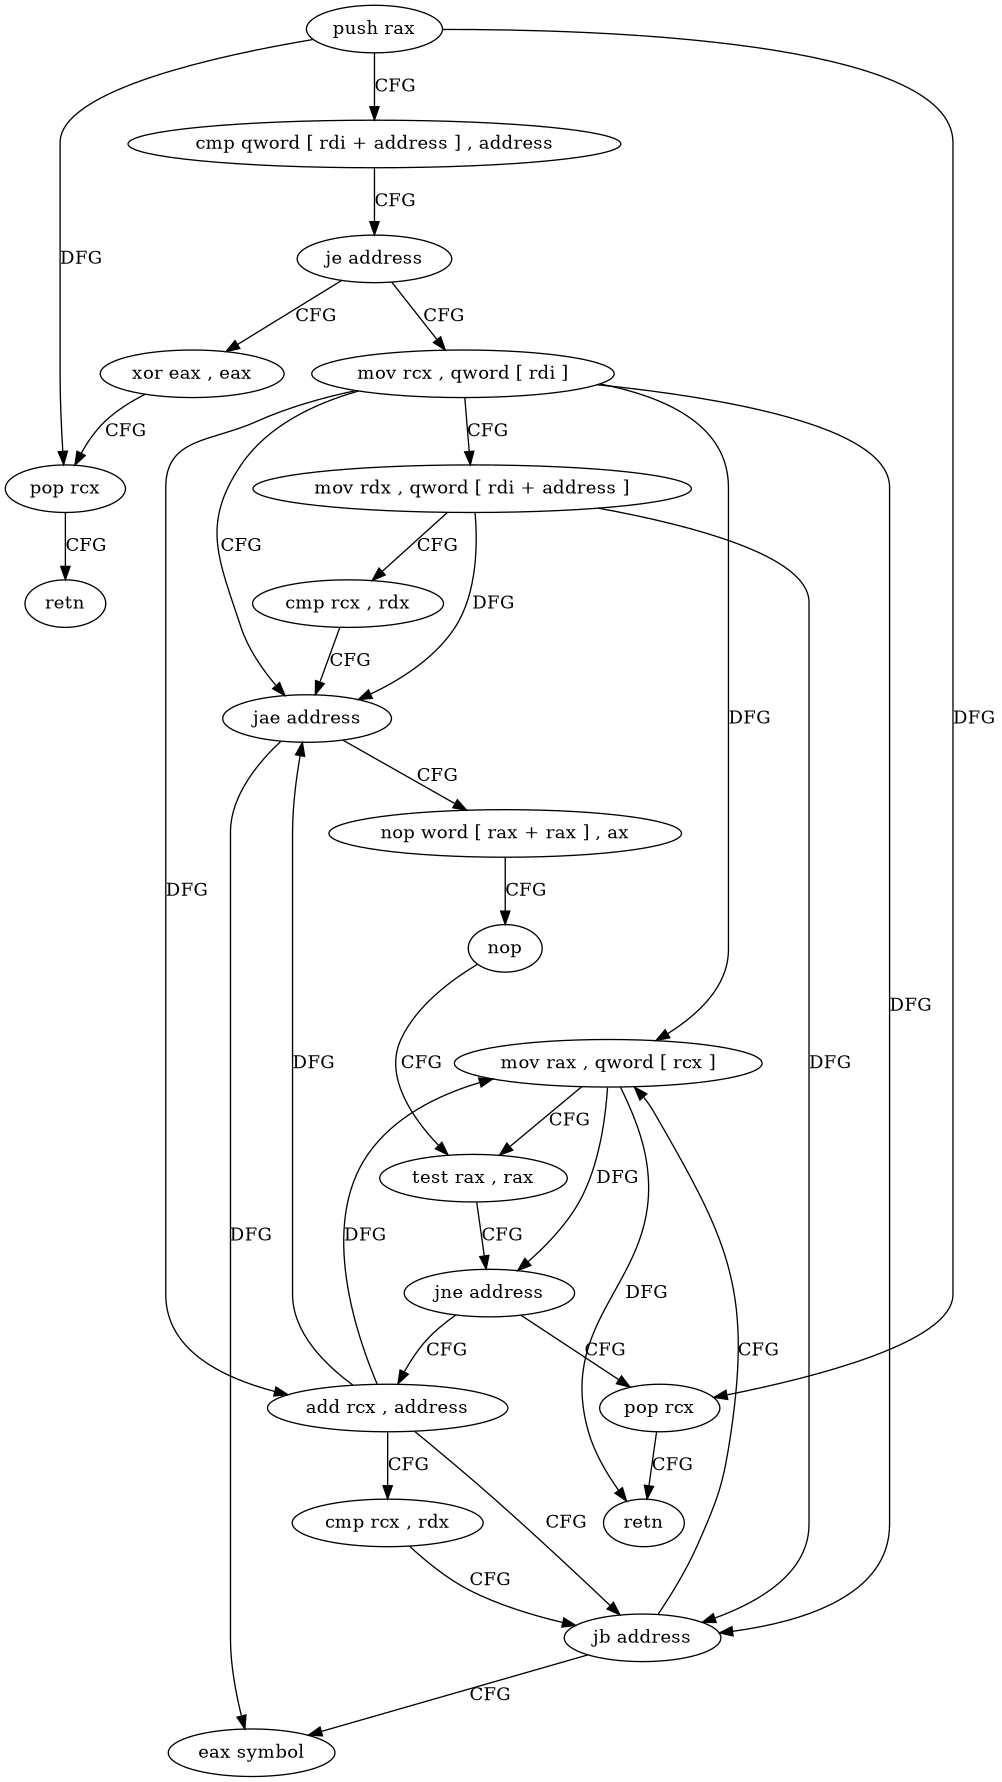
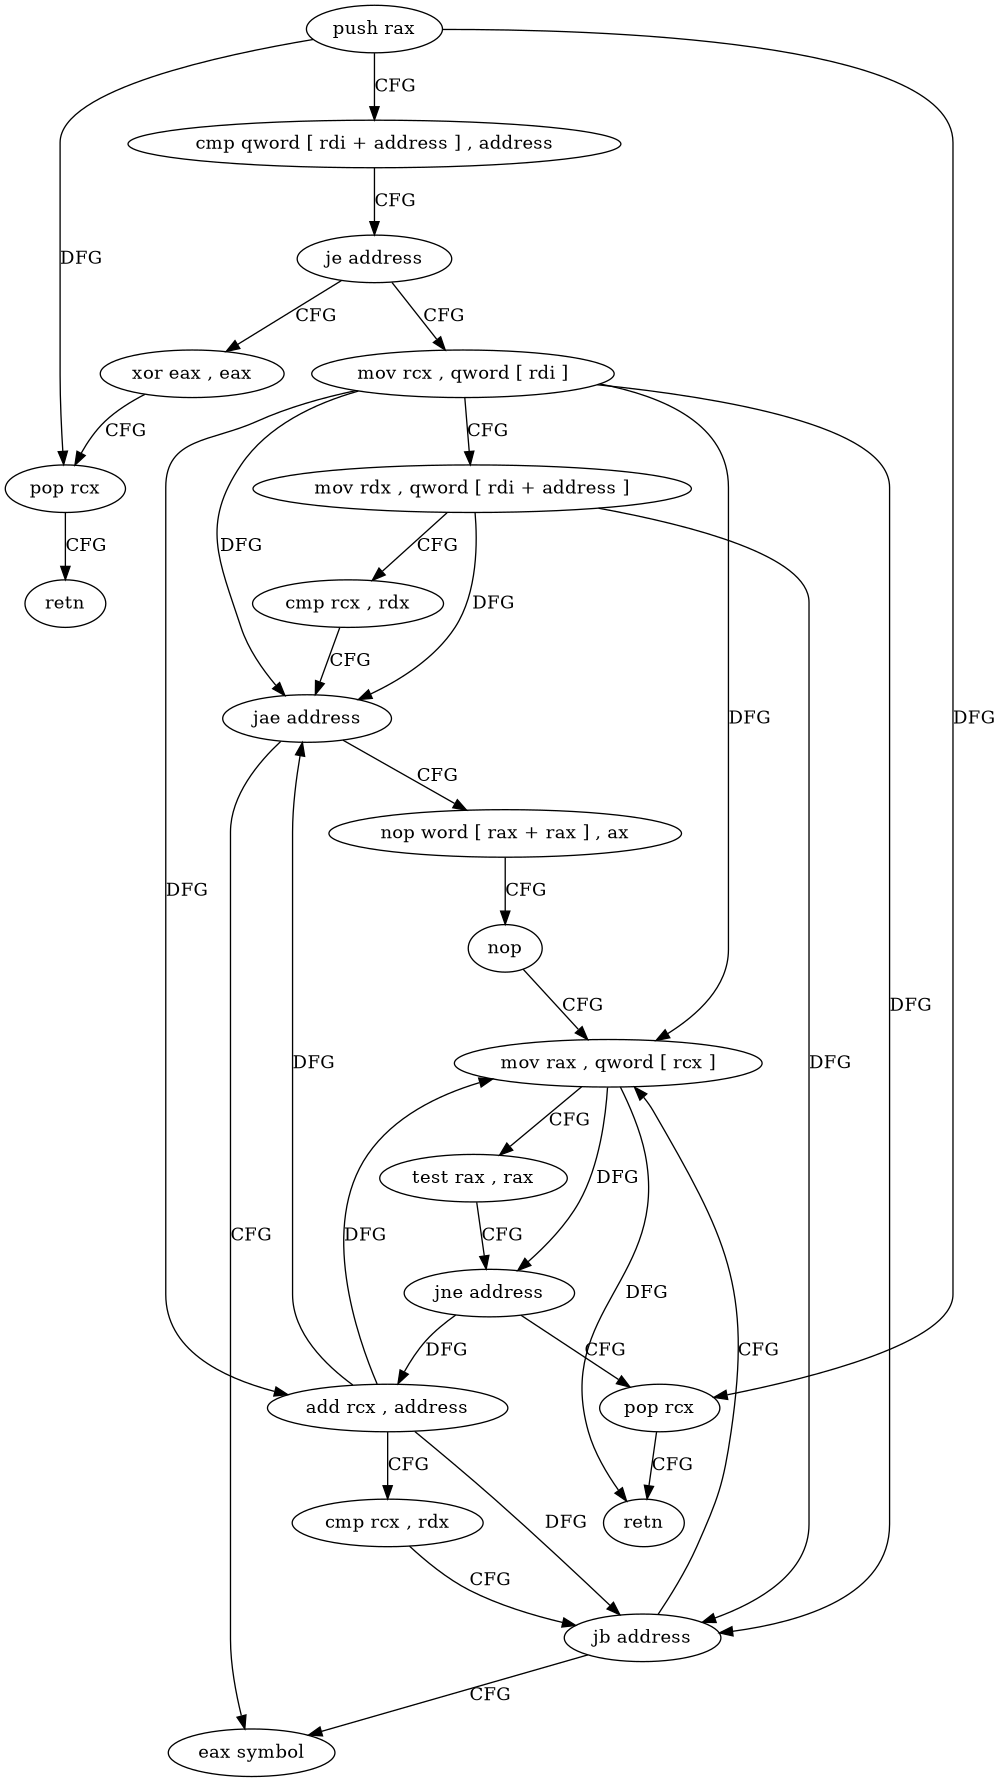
(242, 546) -> (242, 546)
(399, 1044) -> (551, 999)
(252, 1236) -> (252, 1236)
(447, 1351) -> (447, 1351)
(567, 1523) -> (567, 1523)
